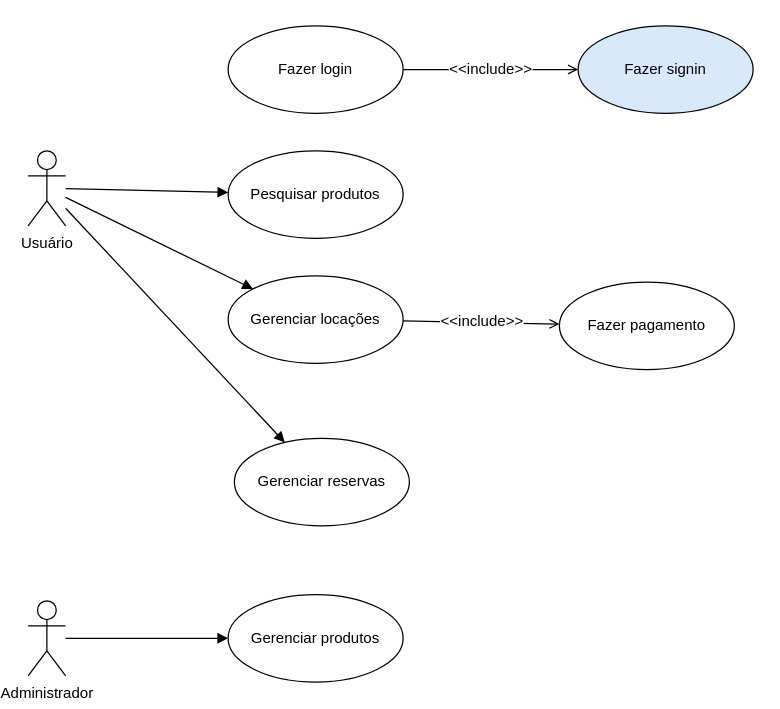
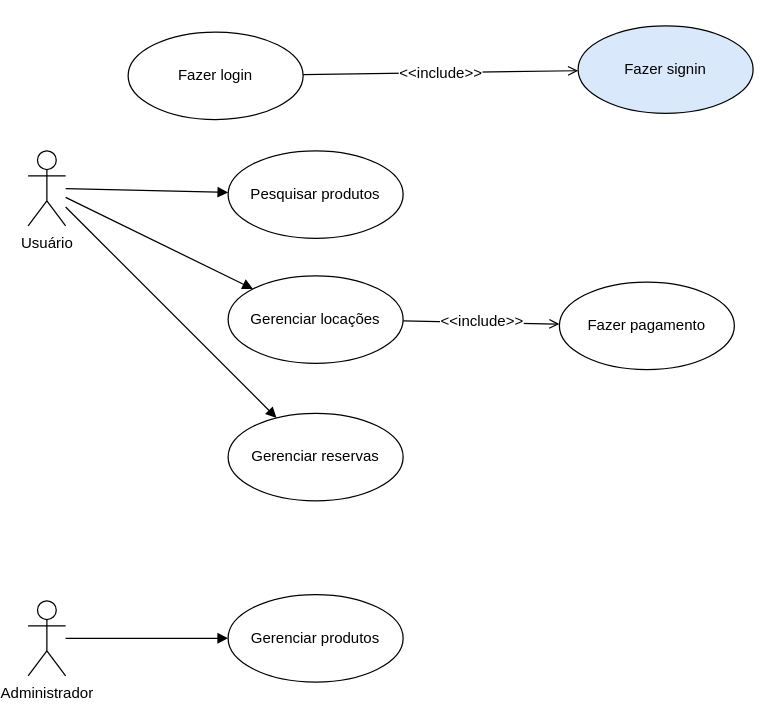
(316, 69) -> (216, 76)
(322, 482) -> (316, 457)
